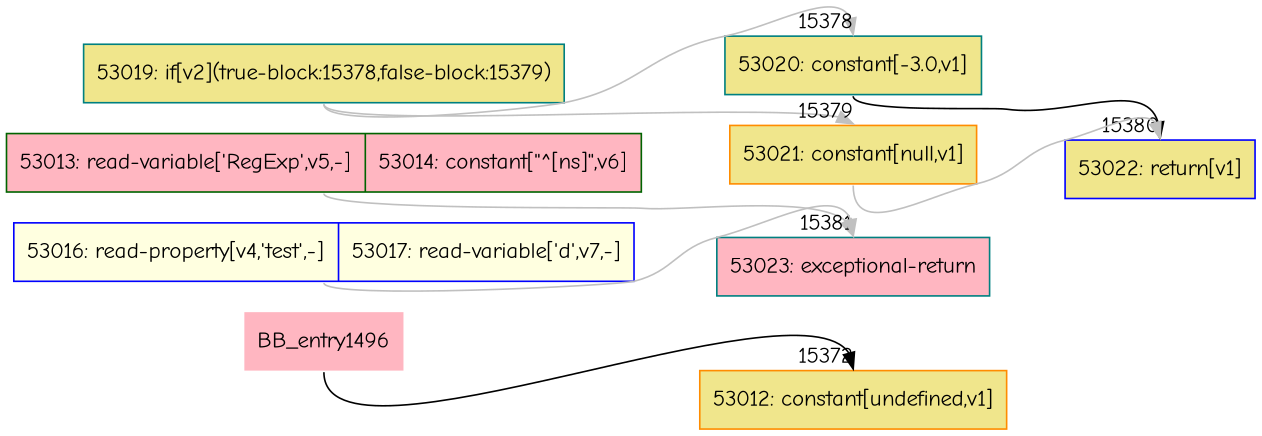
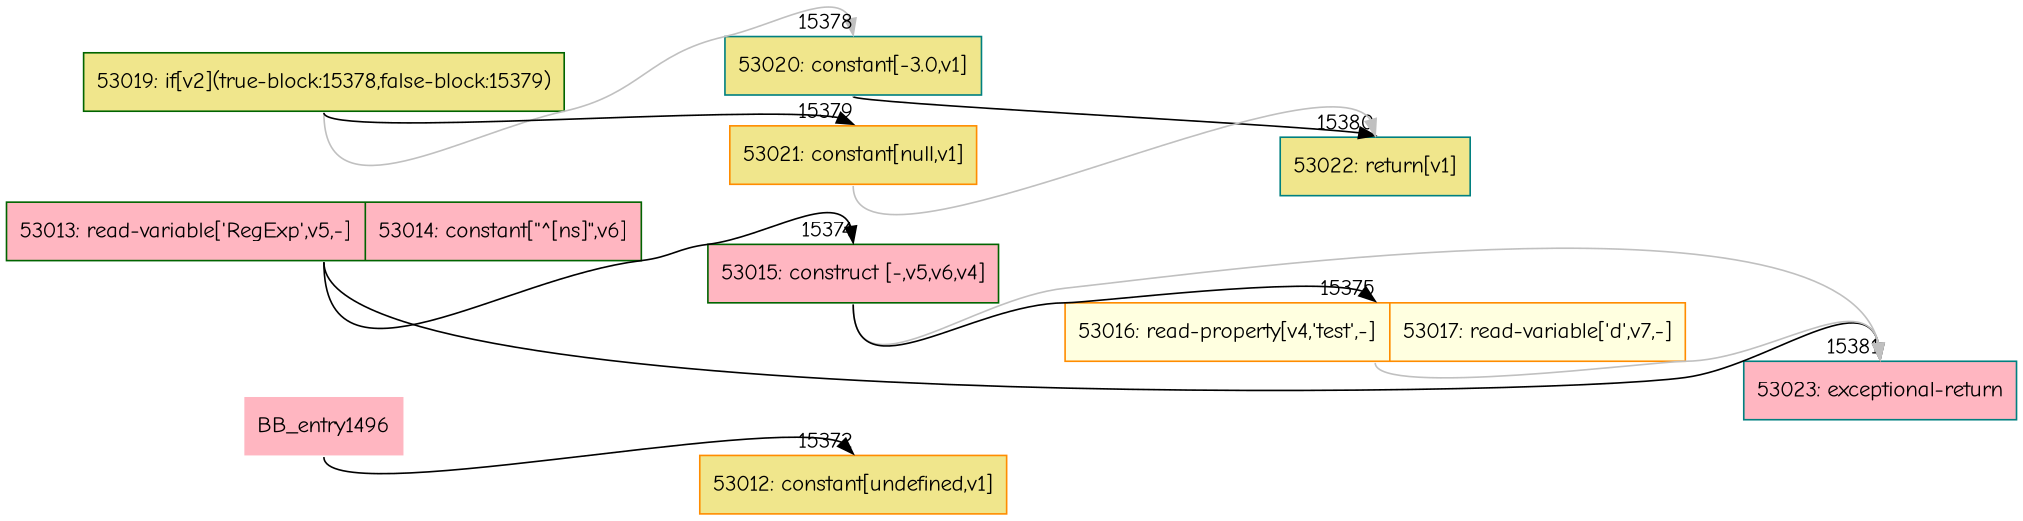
(324, 73) -> (324, 82)
(580, 114) -> (580, 119)
(1160, 169) -> (1375, 166)
(586, 208) -> (1098, 388)
(324, 252) -> (1375, 332)
none -> (853, 274)
